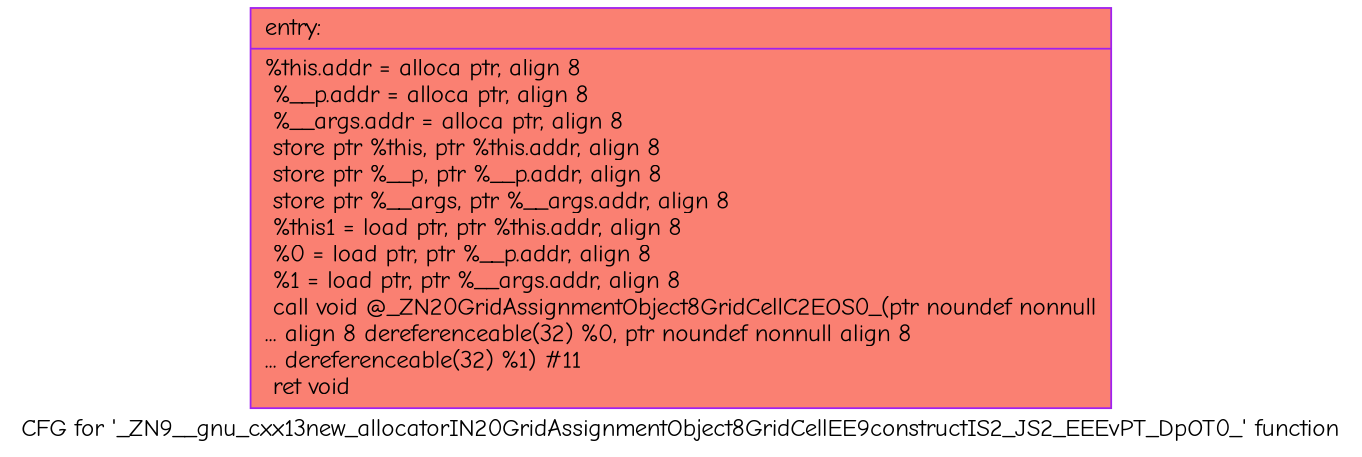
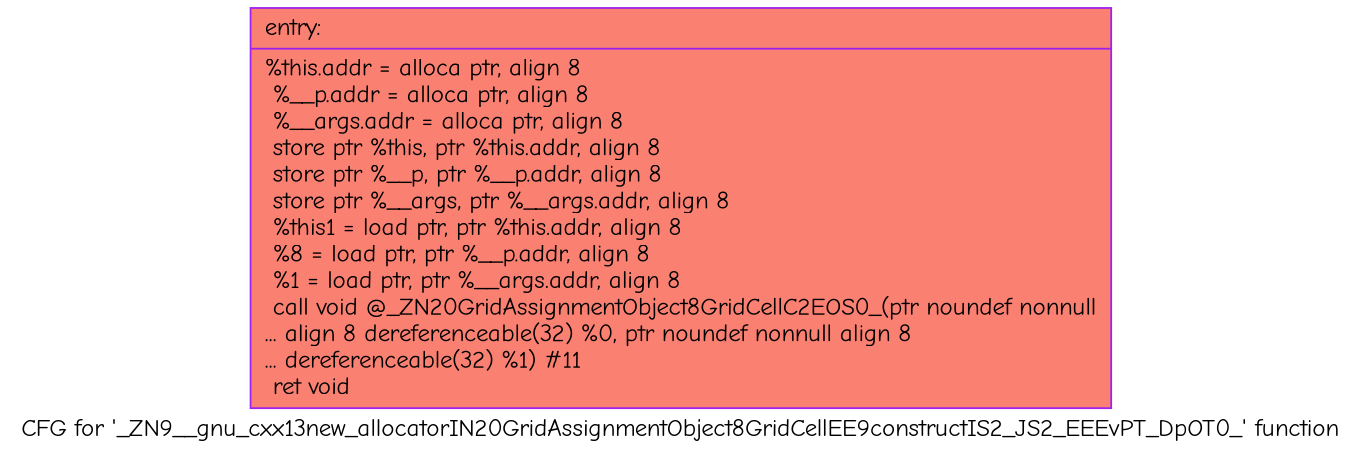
(459, 254) -> (458, 254)
